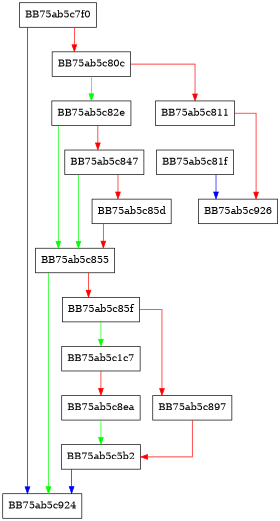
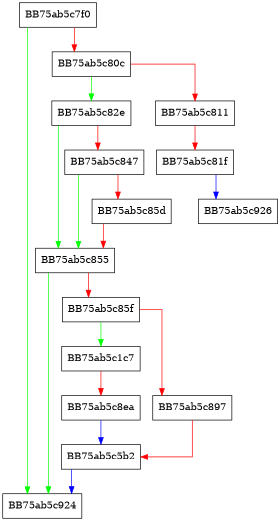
(256, 142) -> (195, 134)
(27, 257) -> (27, 257)
(101, 429) -> (101, 429)
